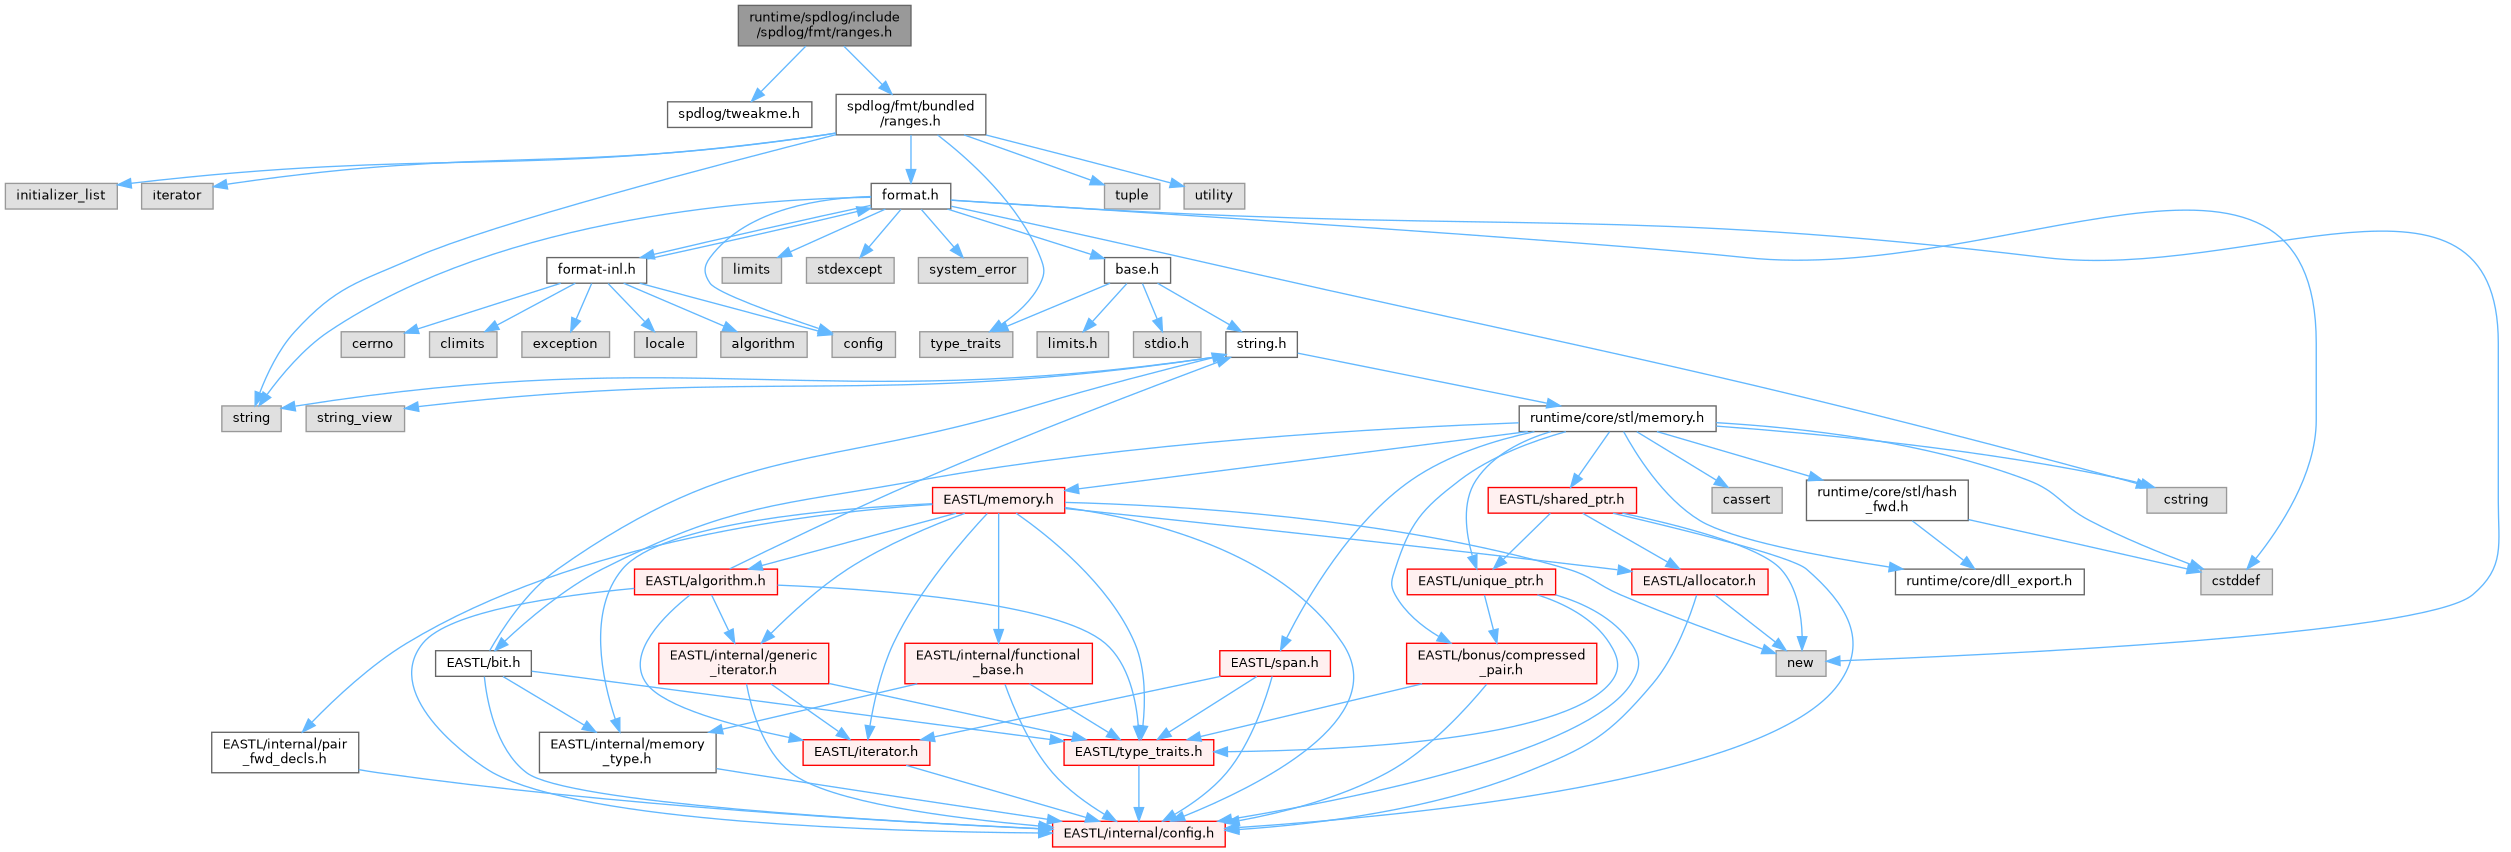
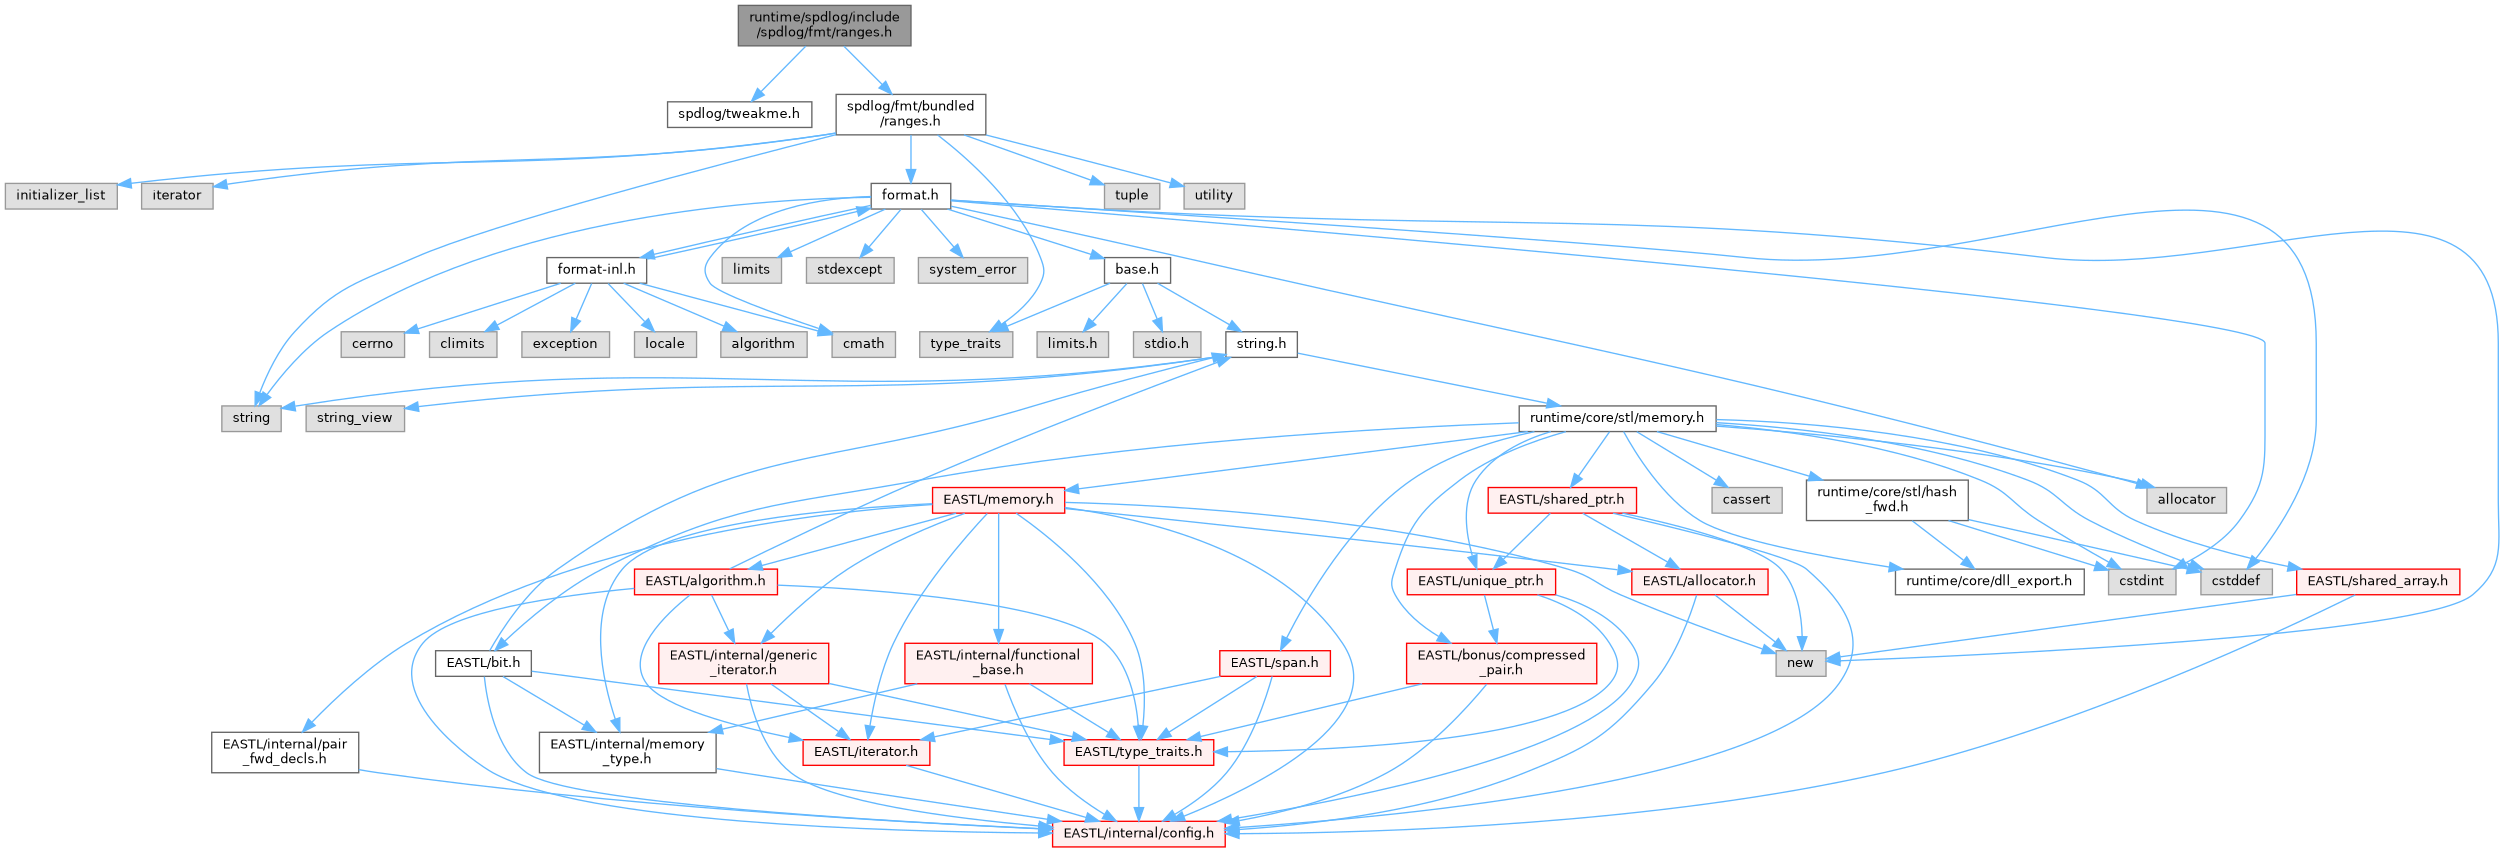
(864, 345) -> (864, 345)
(2187, 500) -> (2187, 500)
none -> (2142, 582)
none -> (2378, 582)
